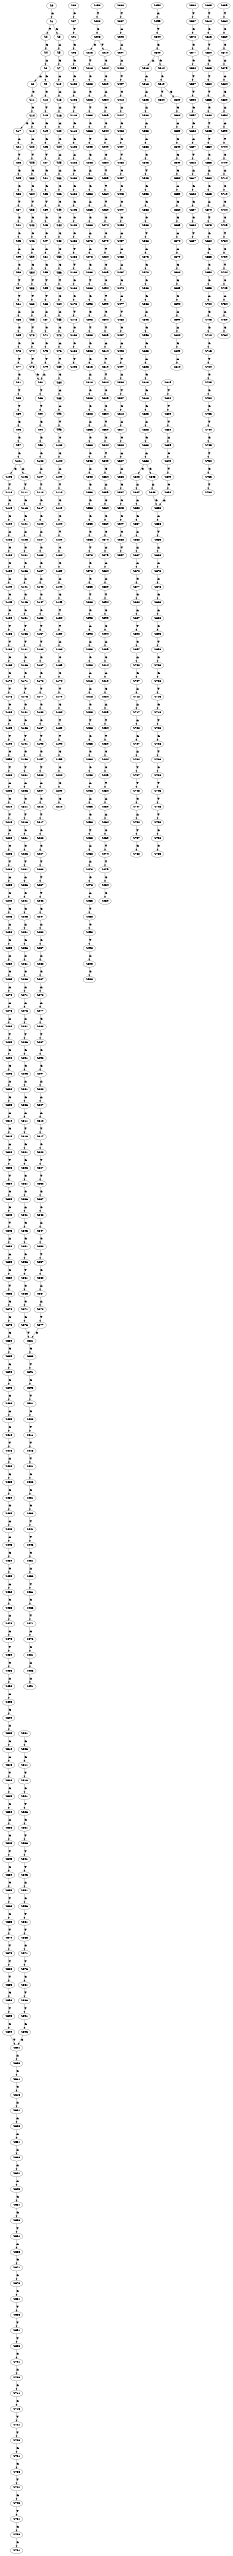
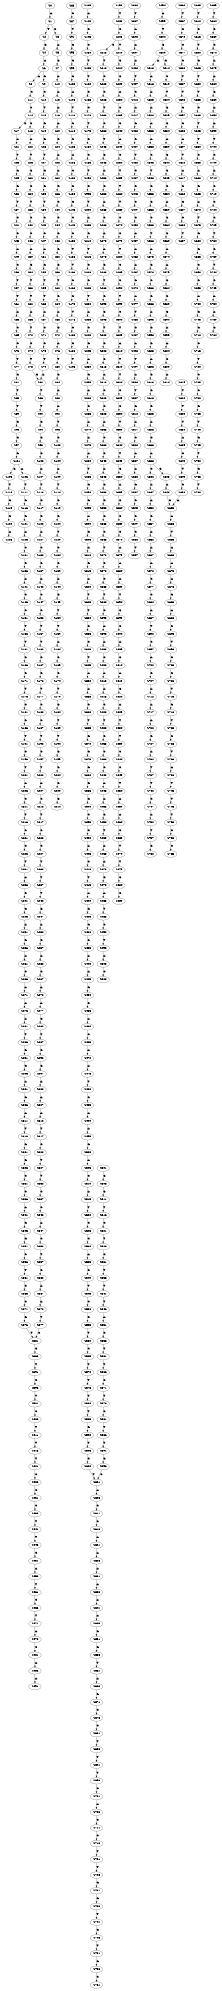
(168, 91) -> (166, 107)
(9, 556) -> none
(159, 768) -> (172, 768)
